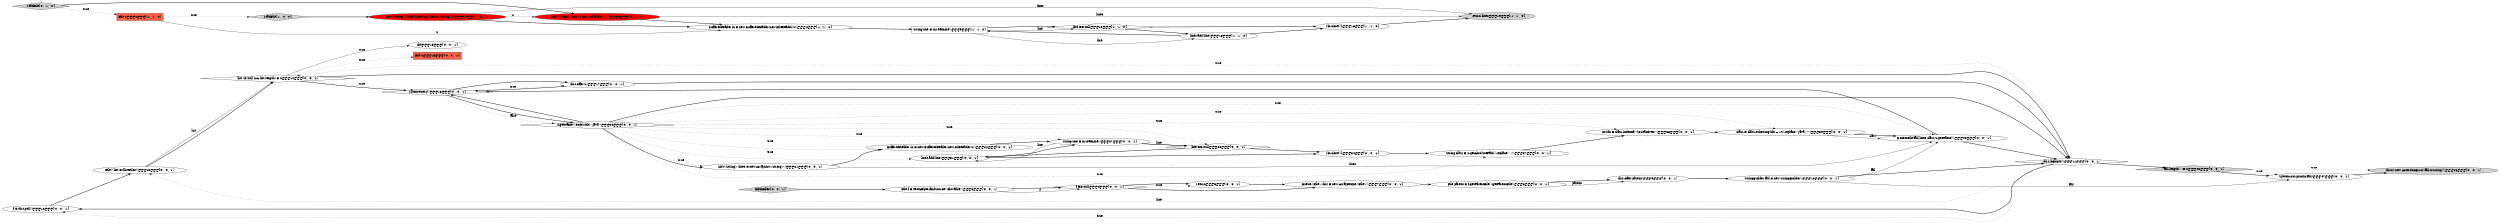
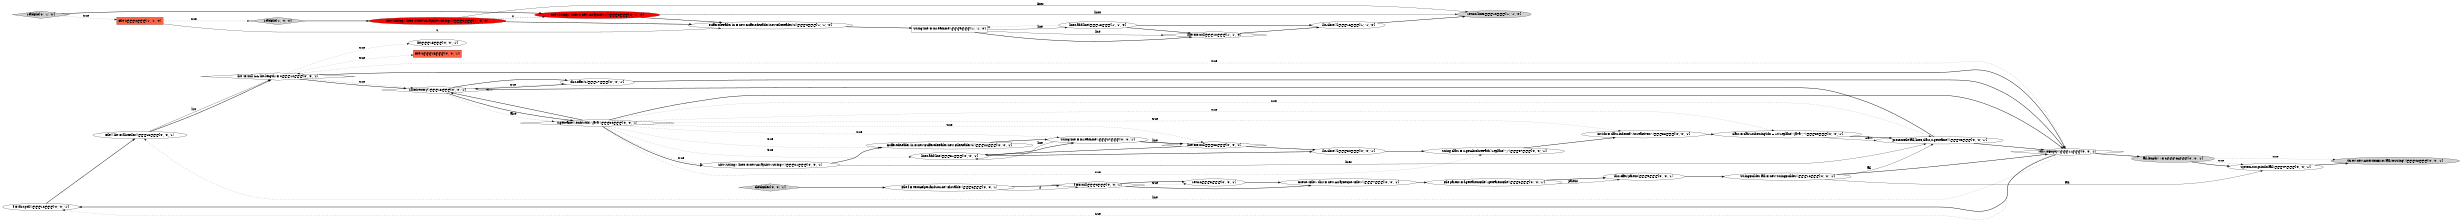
(1155, 31) -> (1158, 30)
(1085, 33) -> (1024, 26)
(346, 56) -> (346, 54)
(2194, 169) -> (2173, 159)
